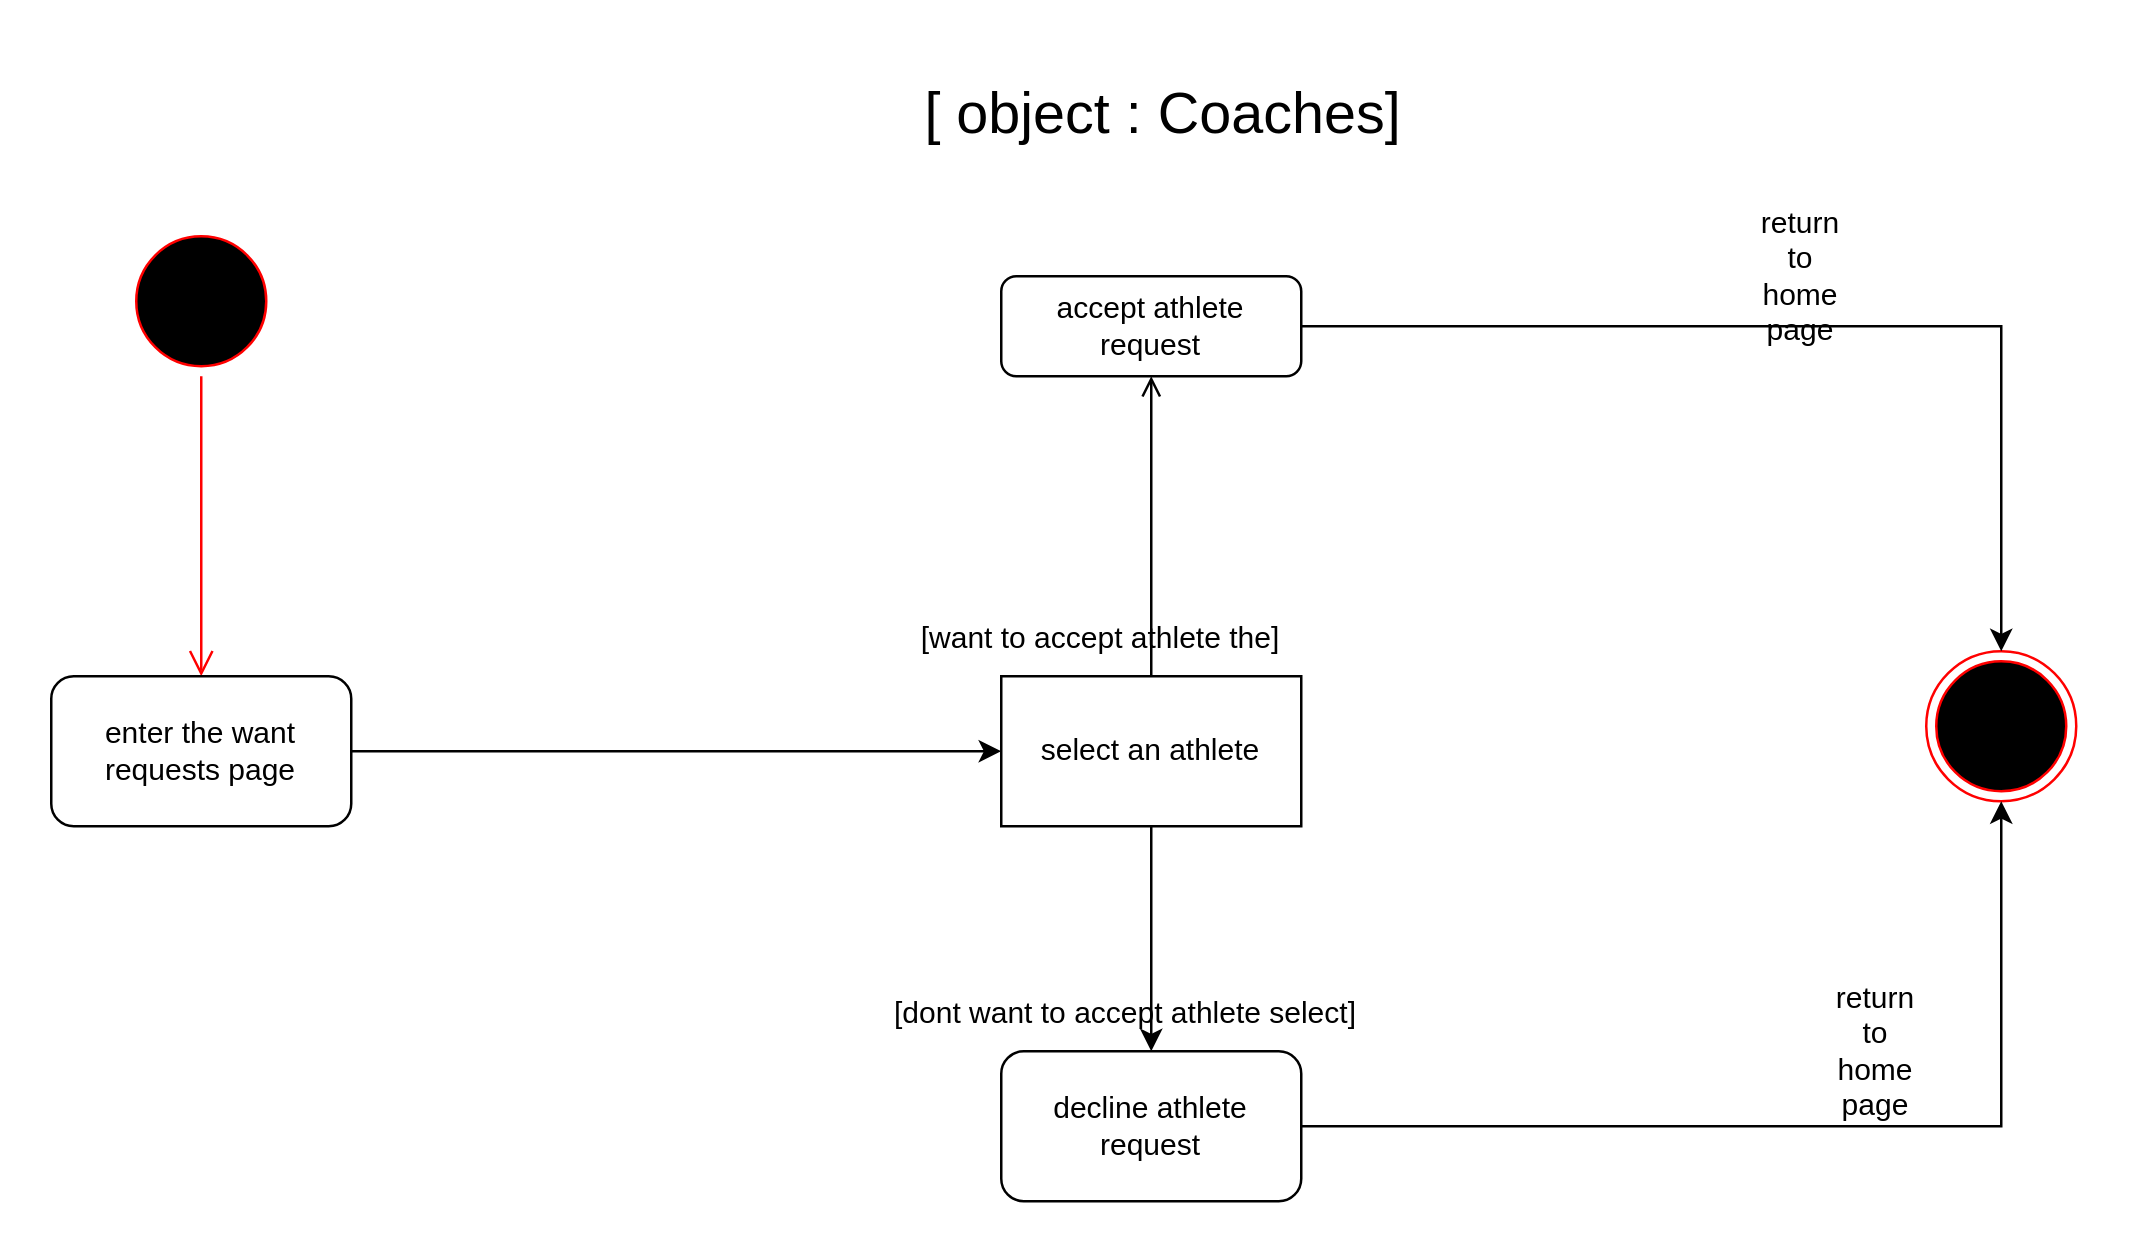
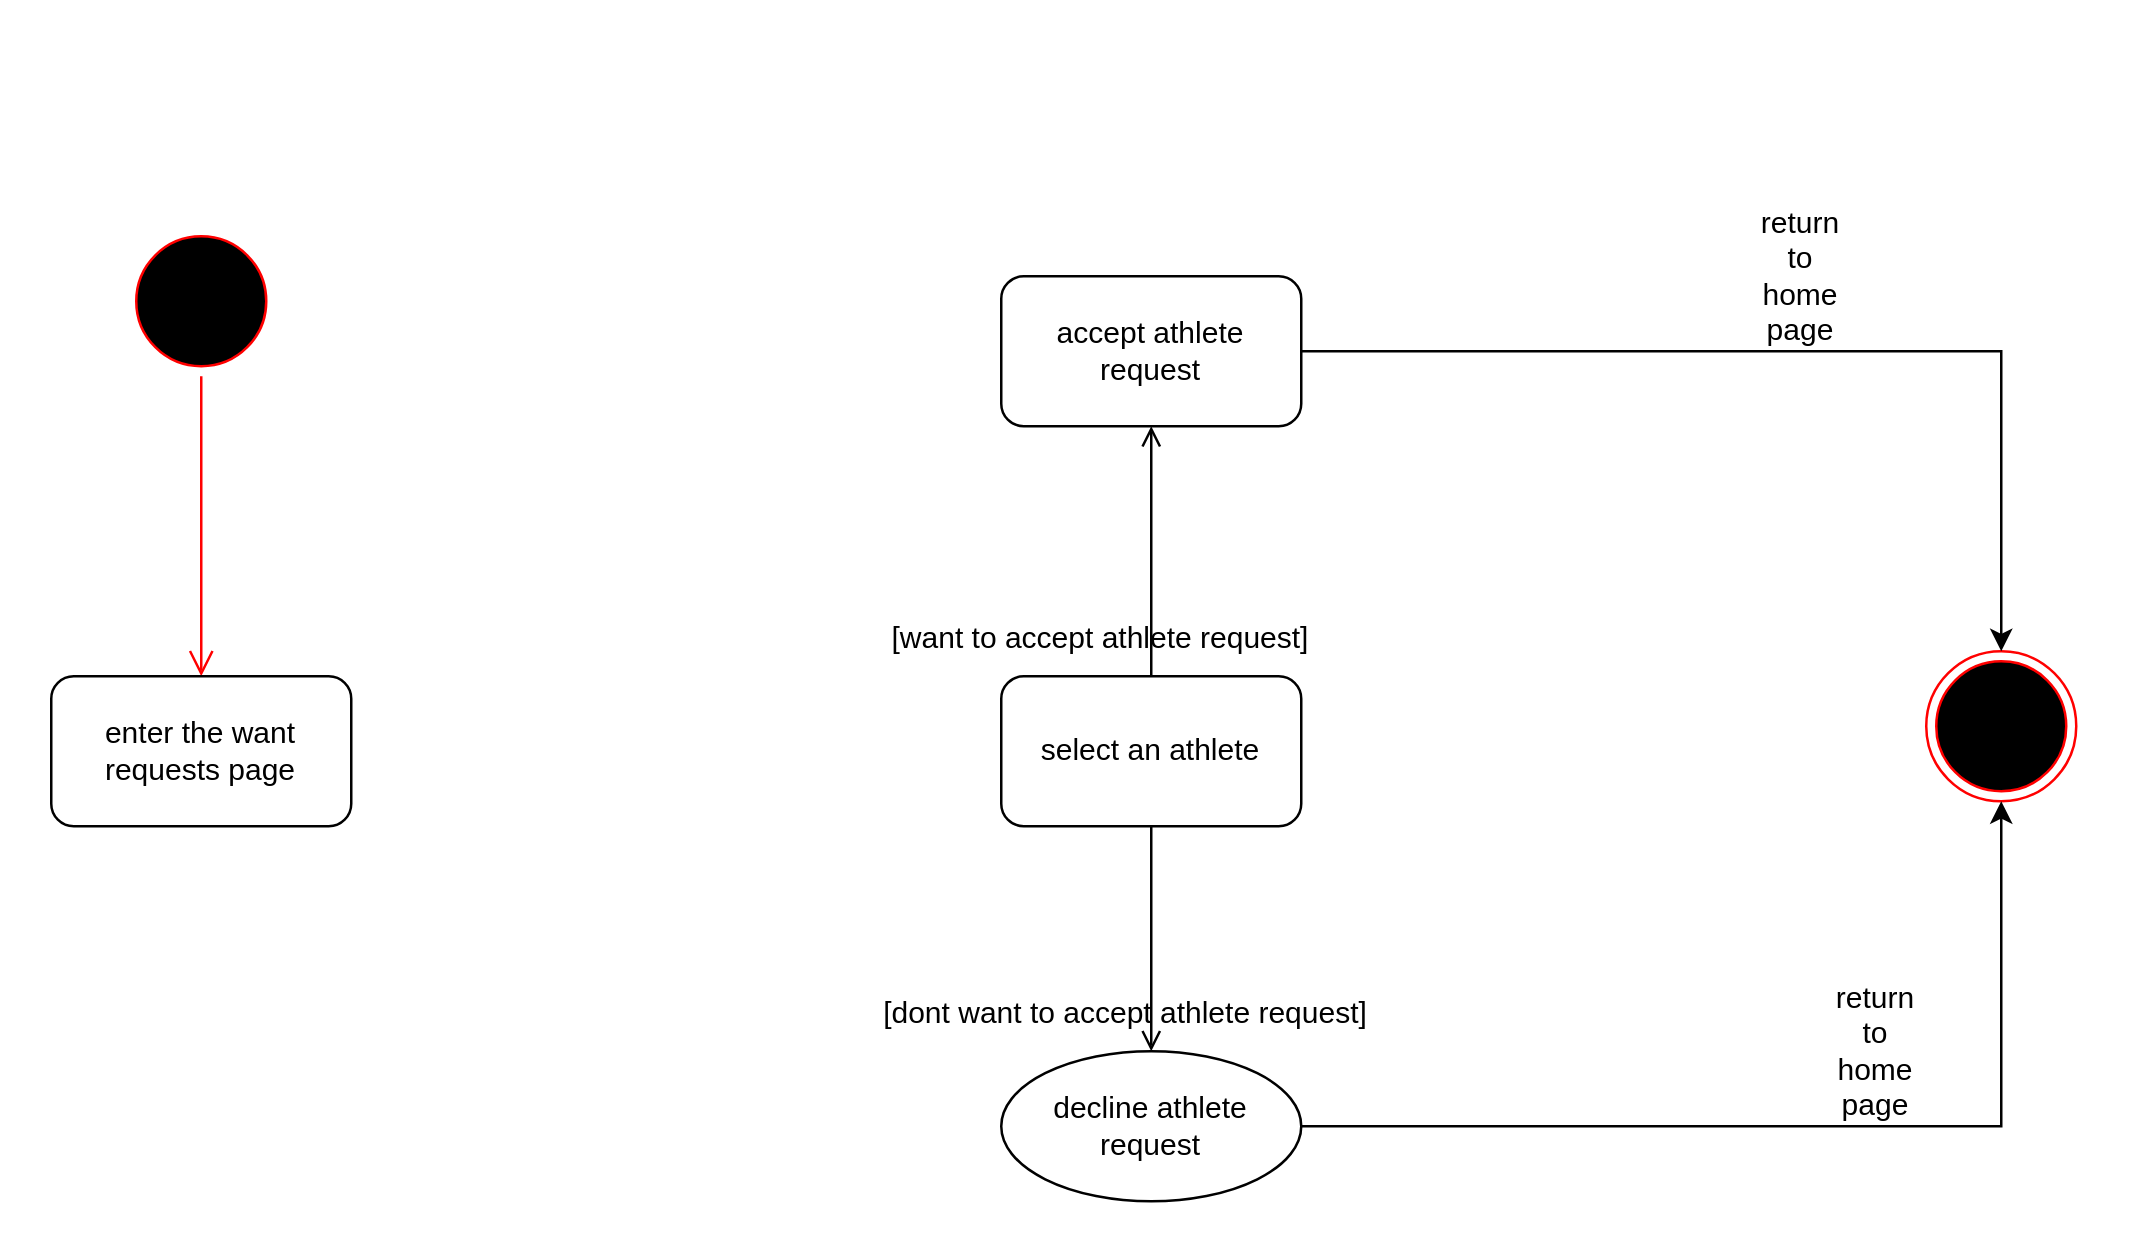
(1164, 114) -> none
(1151, 326) -> (1151, 351)
(1101, 639) -> (1101, 639)
(668, 751) -> none
(1151, 751) -> (1151, 751)
(1126, 1014) -> (1126, 1014)
(1151, 1033) -> (1151, 1037)
(1151, 1126) -> (1151, 1126)
